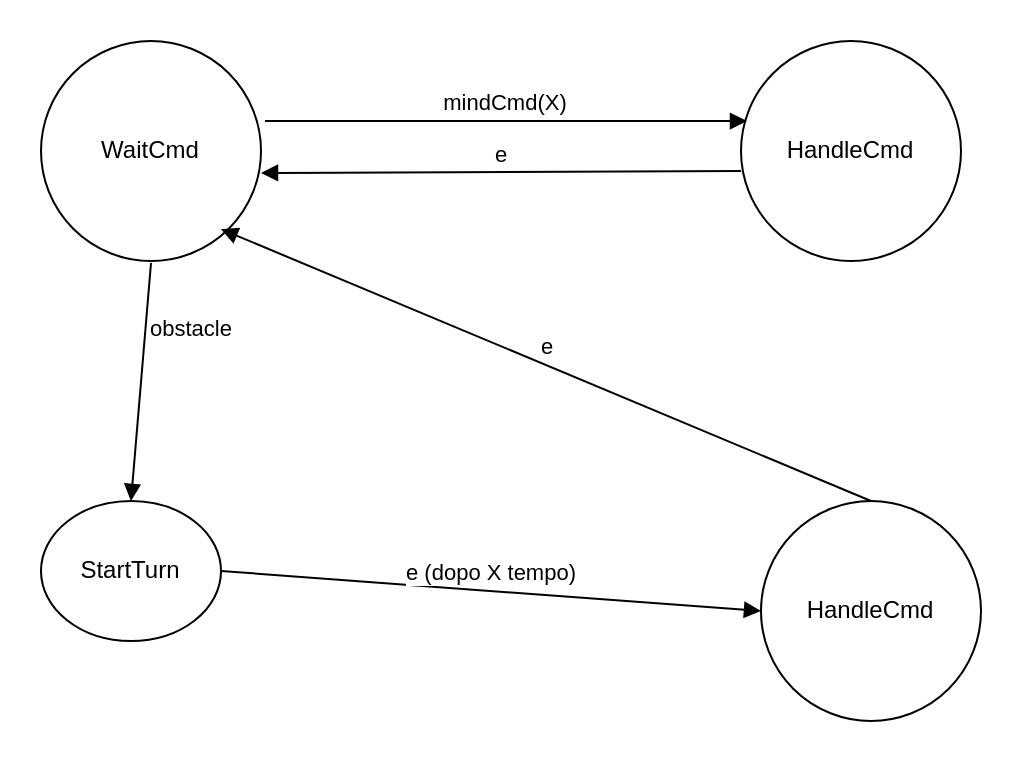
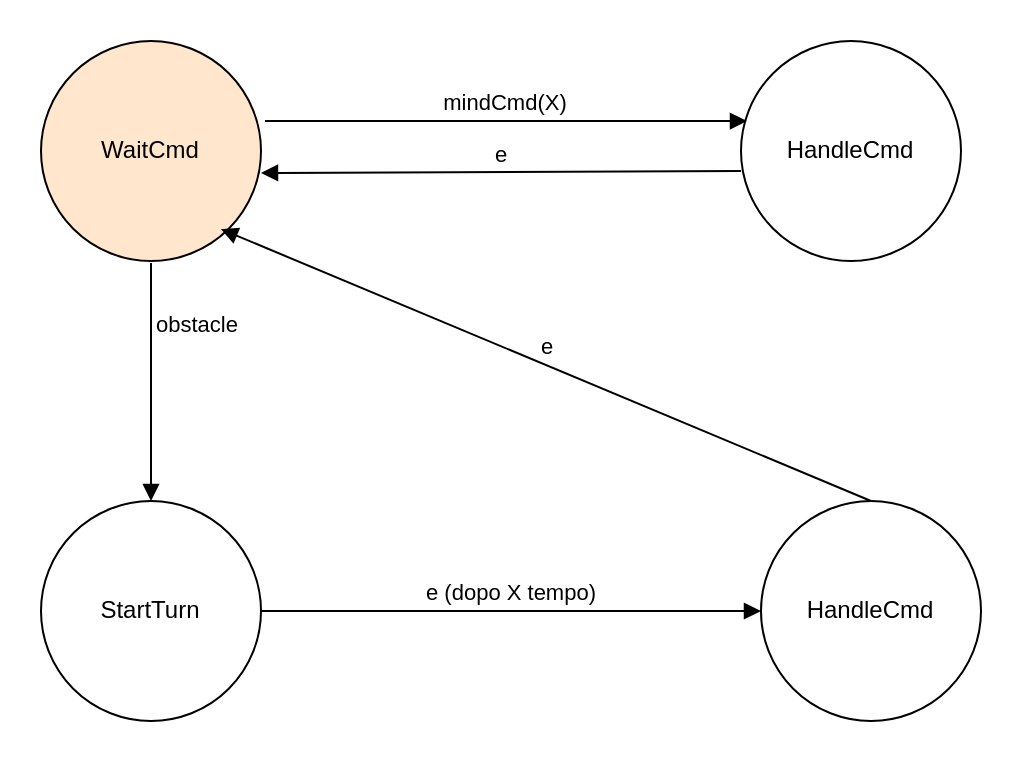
(151, 151) -> (151, 151)
(131, 571) -> (151, 611)
